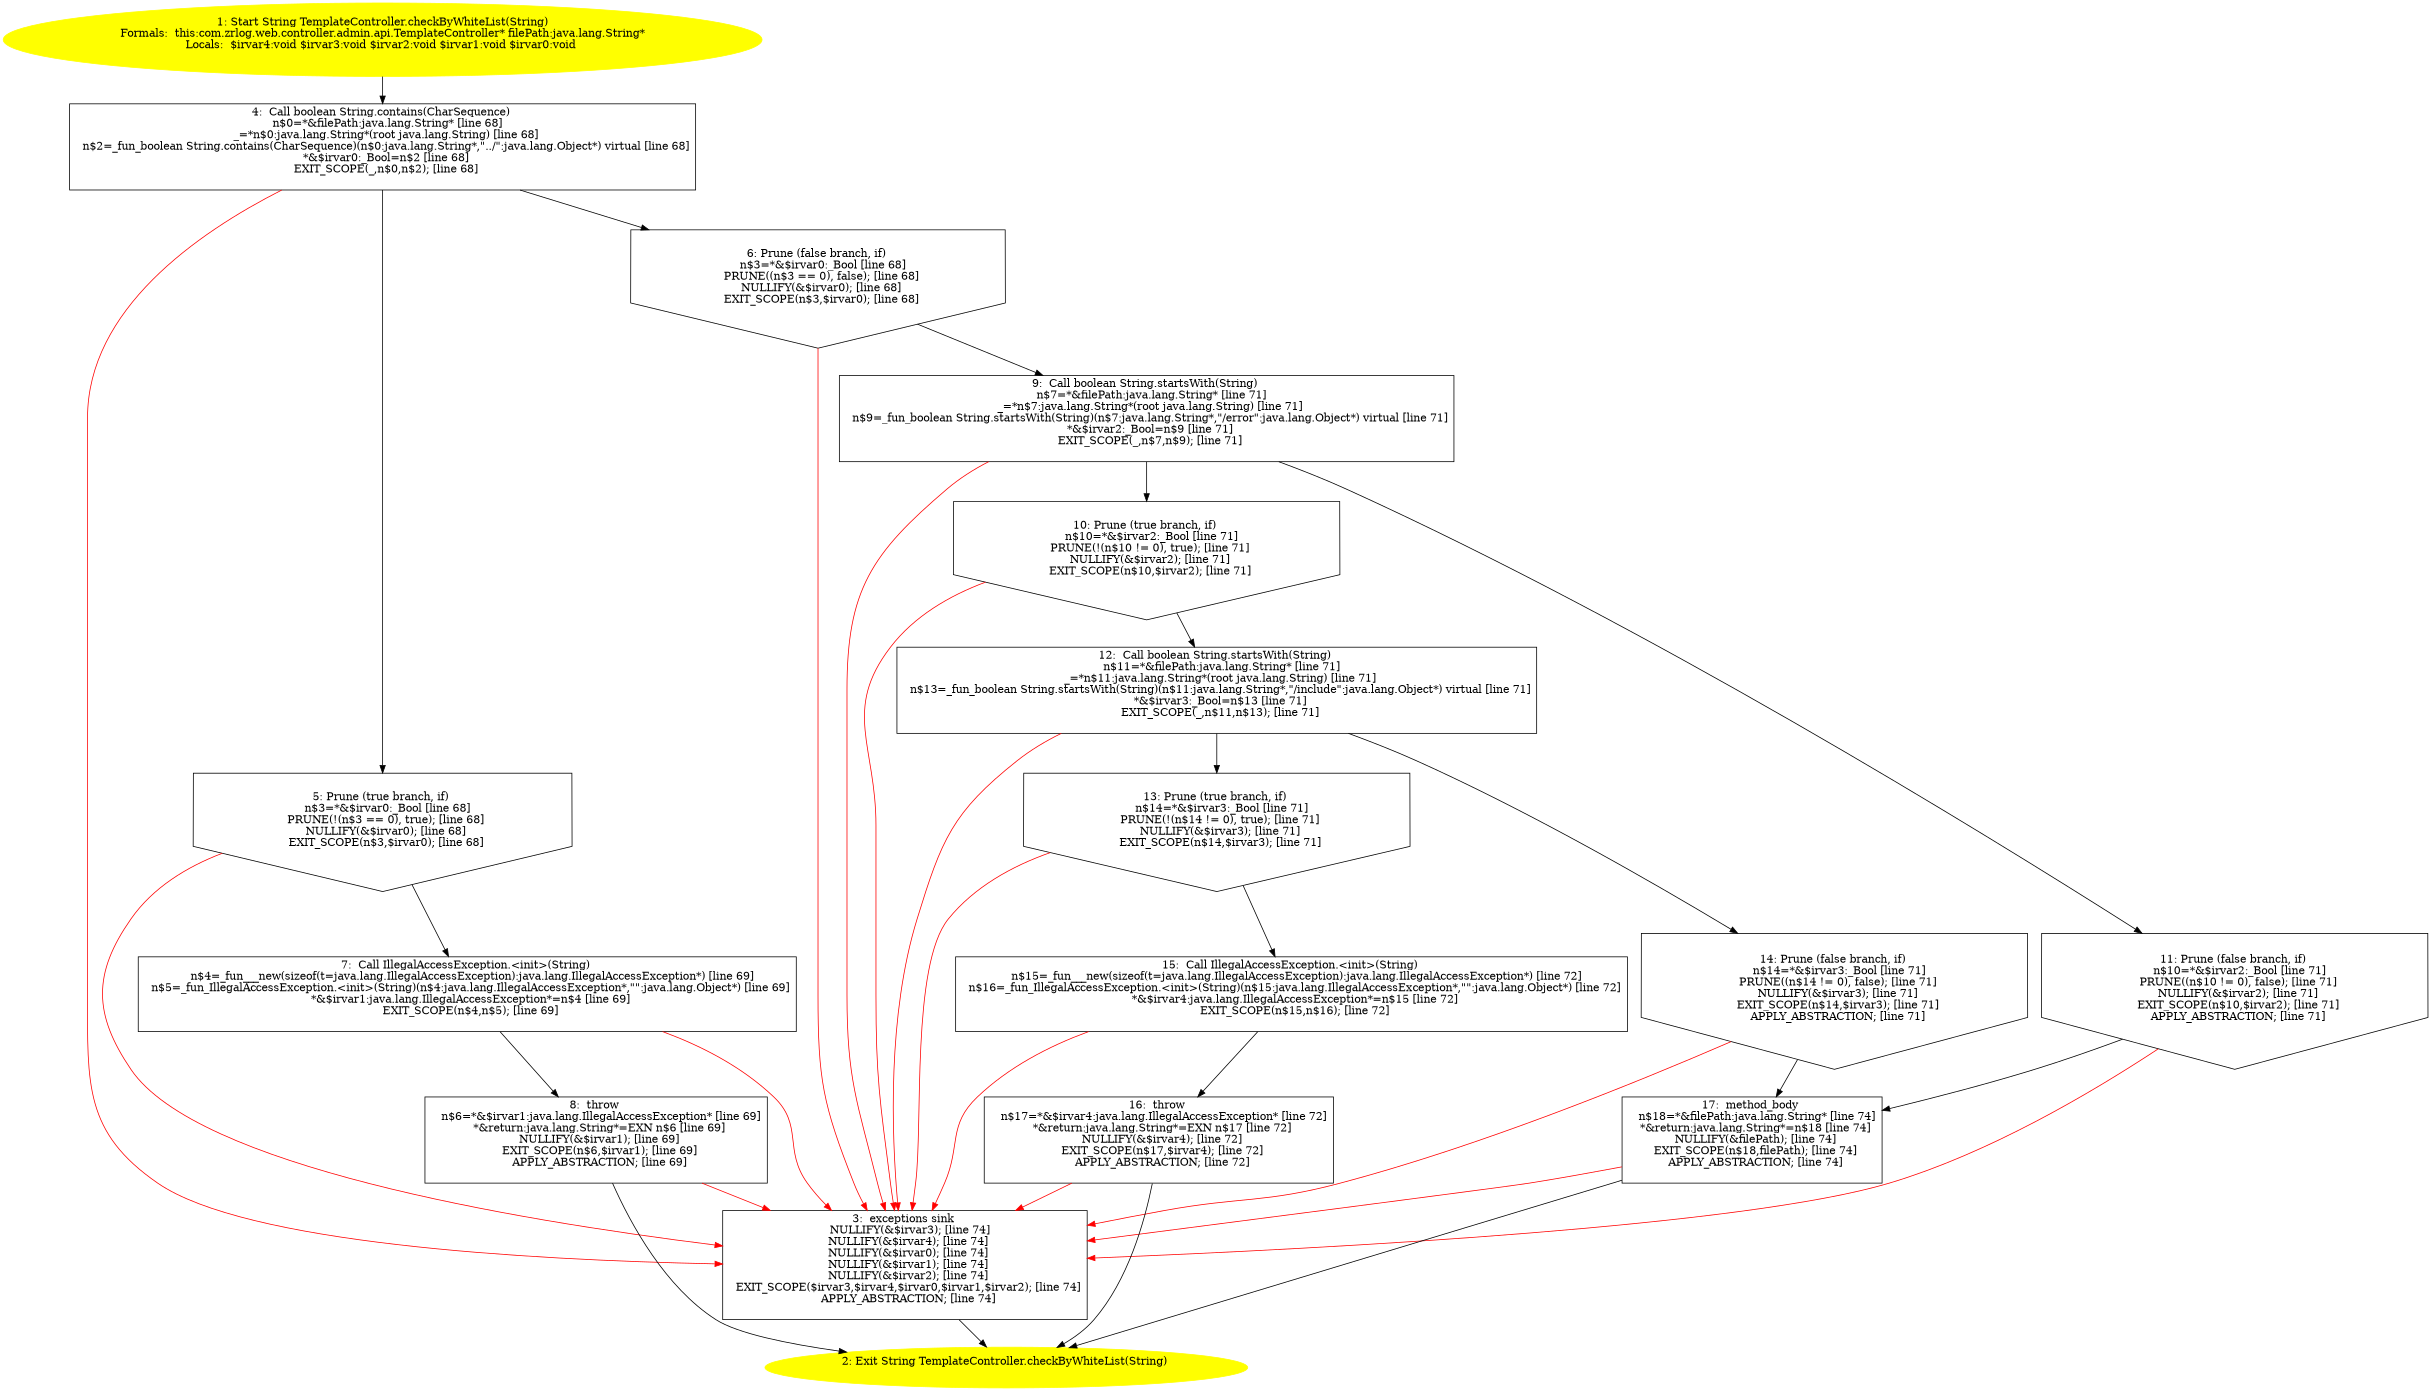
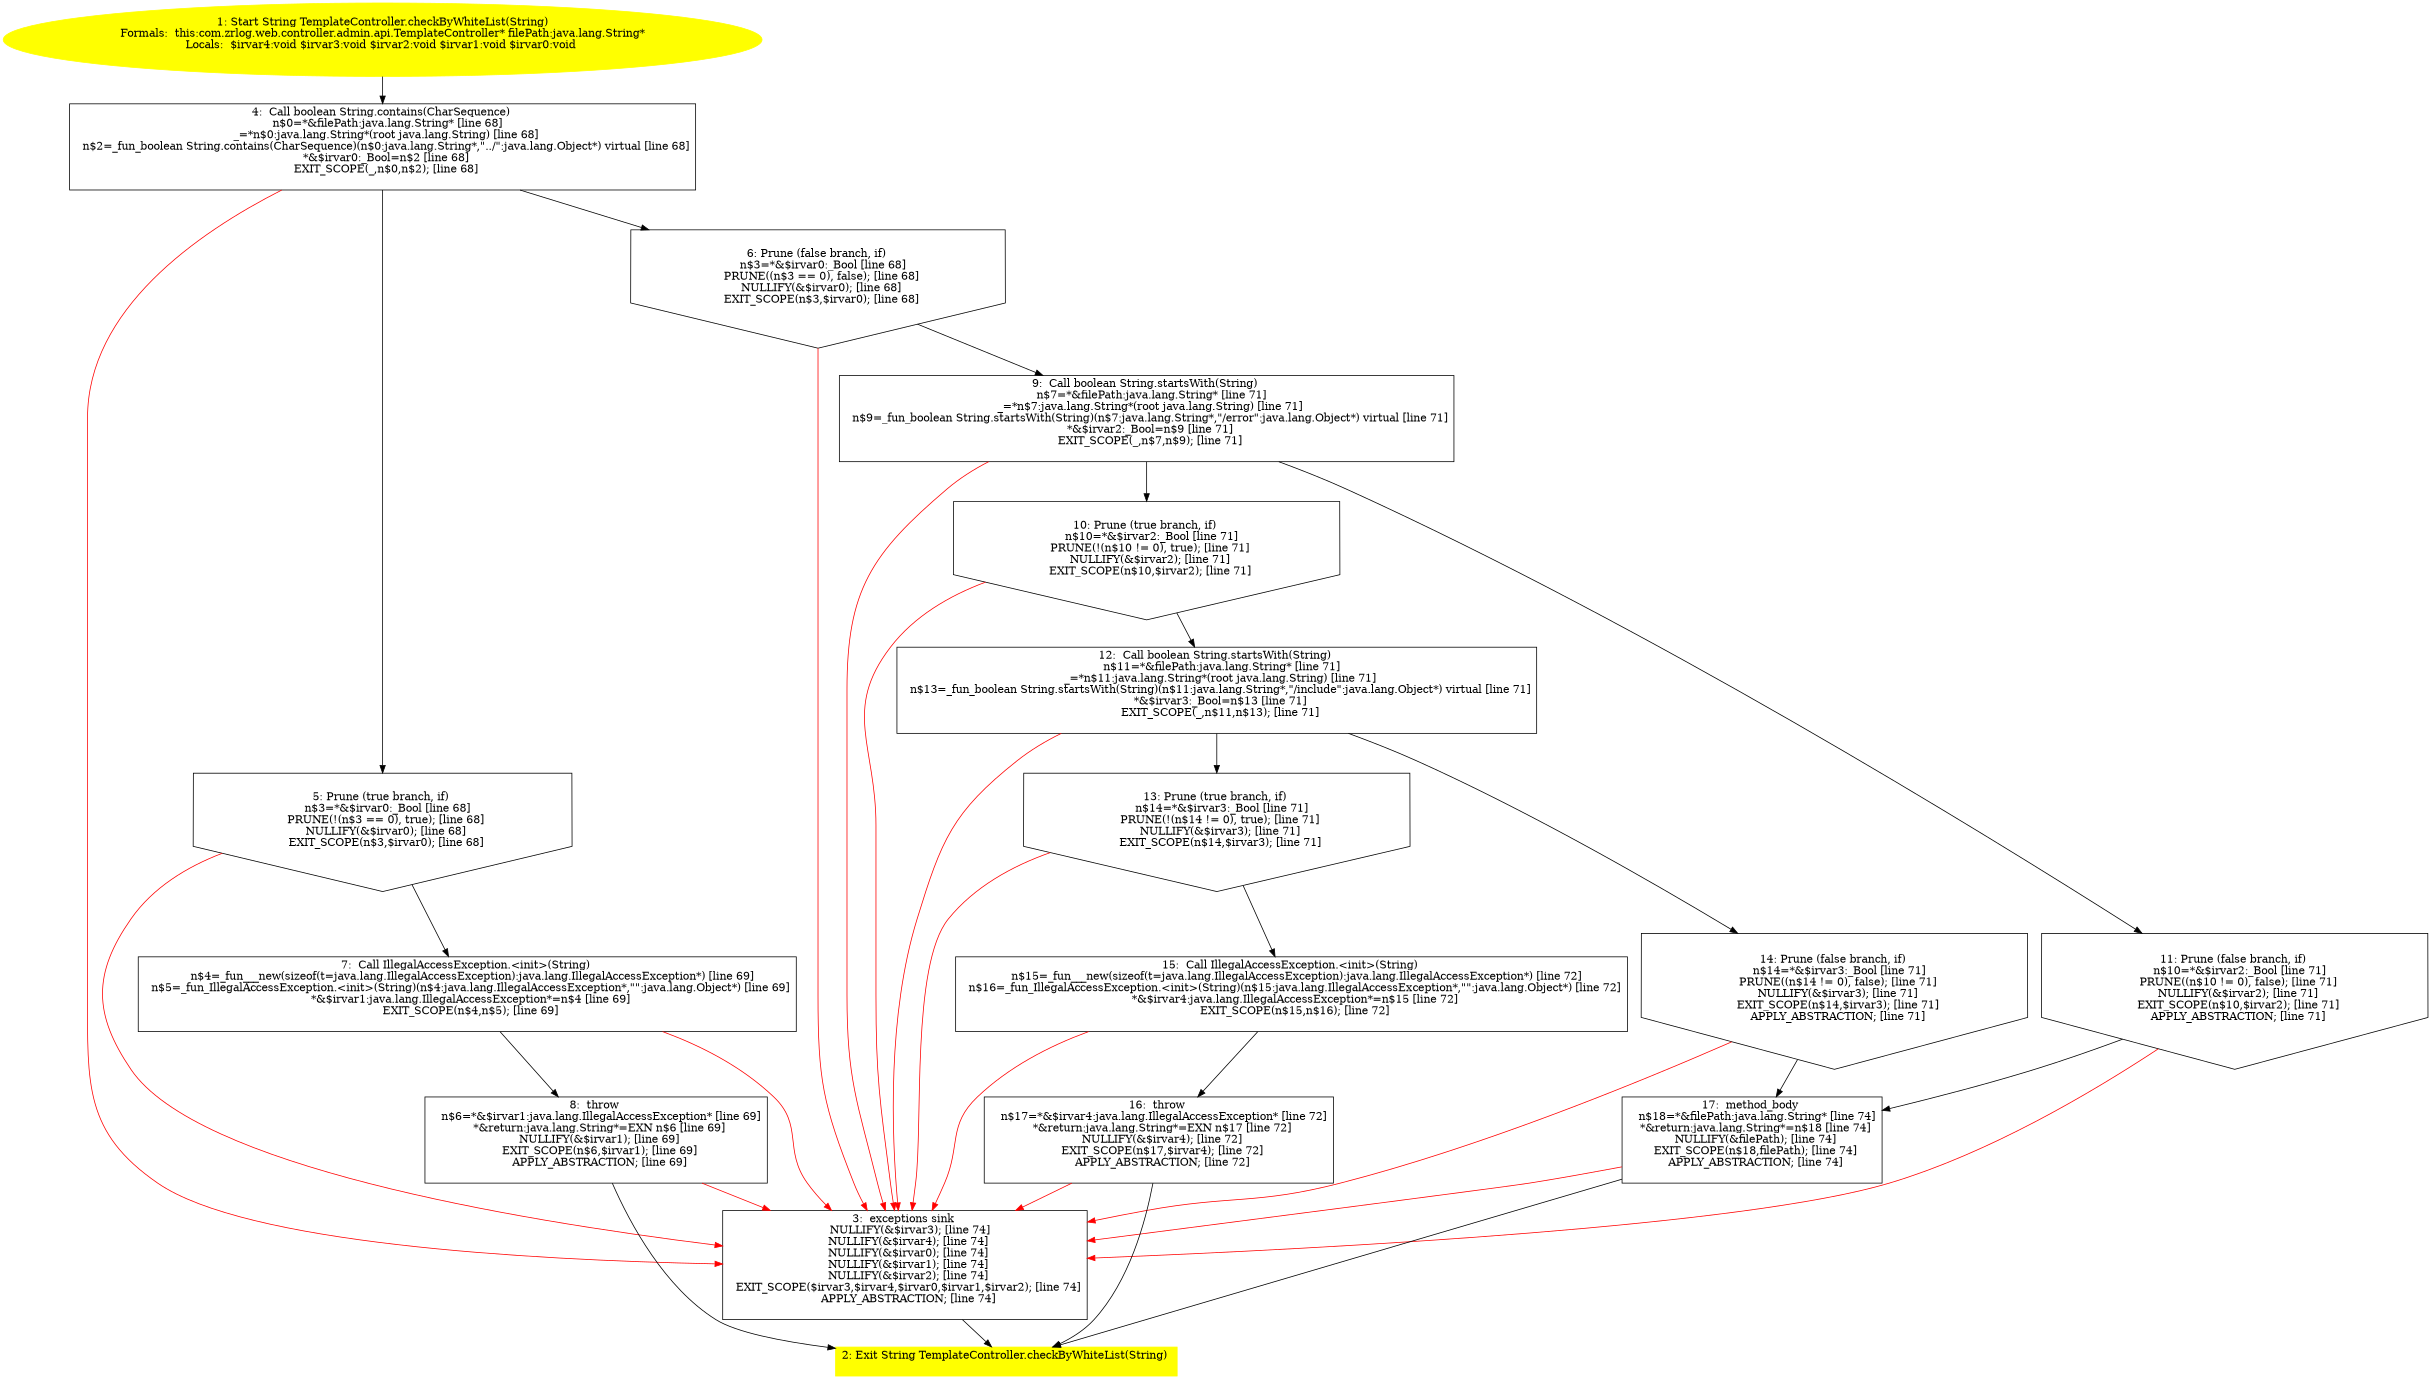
(1006, 1368) -> (1006, 1362)
